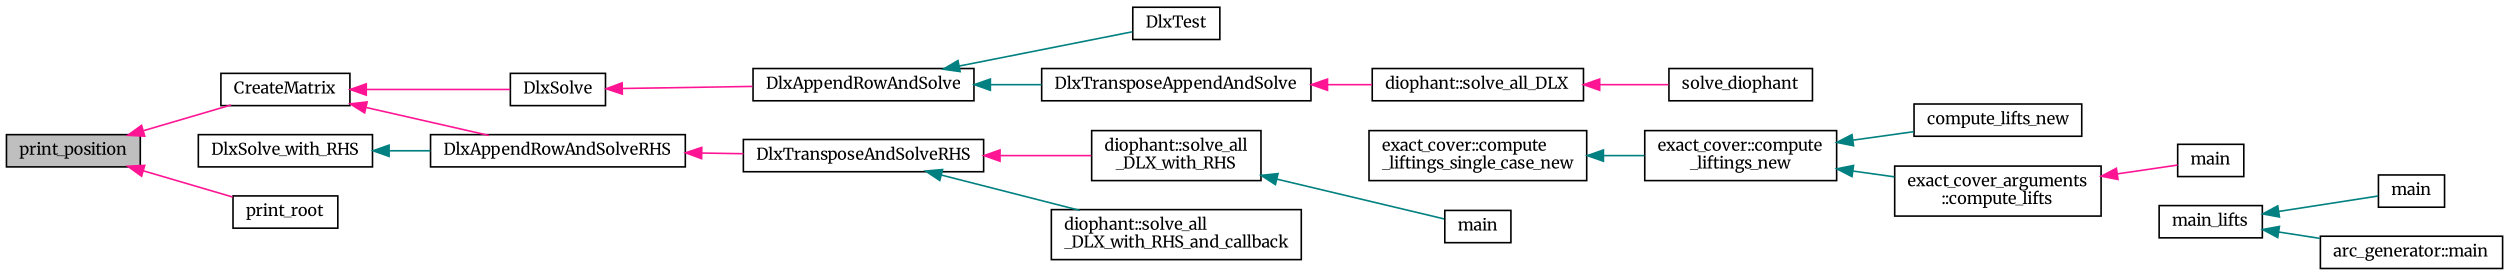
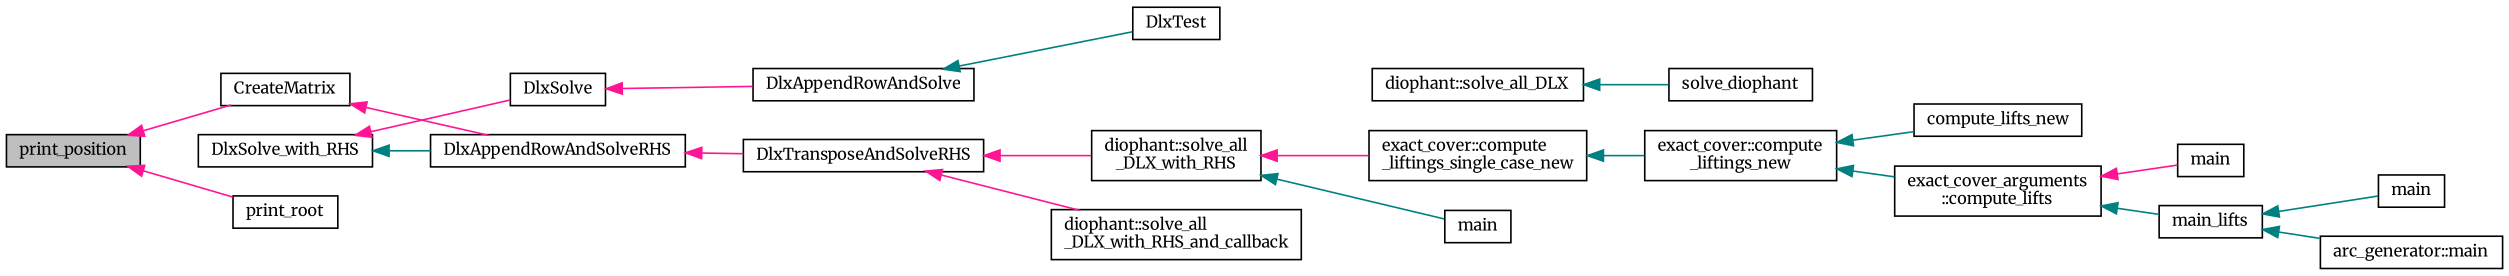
(1176, 85) -> none
(1634, 85) -> (1634, 85)
(438, 89) -> (444, 115)
none -> (1323, 156)
(1011, 193) -> (1011, 193)
none -> (2138, 211)
